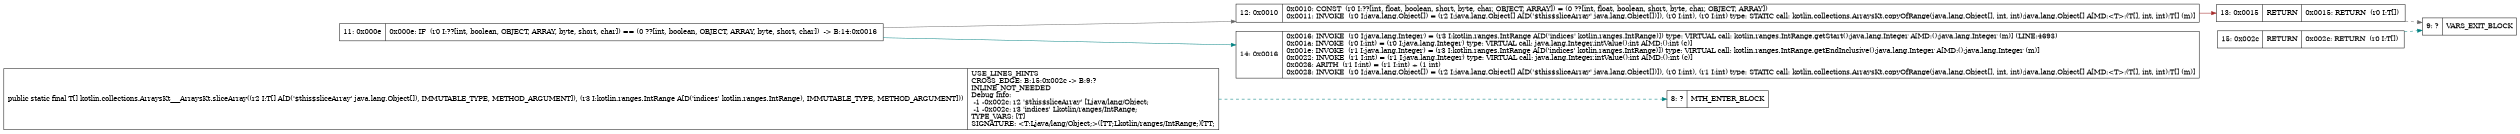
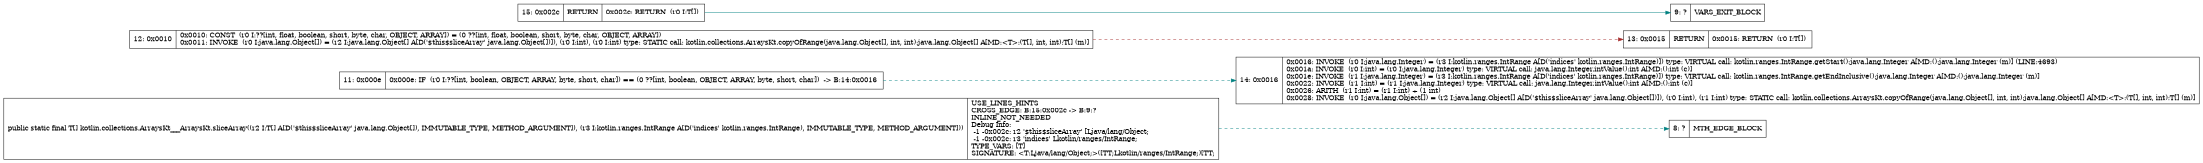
(2205, 13) -> (1356, 39)
(2411, 22) -> none
(1057, 25) -> none
(2411, 31) -> (1185, 13)
(1057, 41) -> (1057, 81)
(1728, 99) -> (1728, 129)
